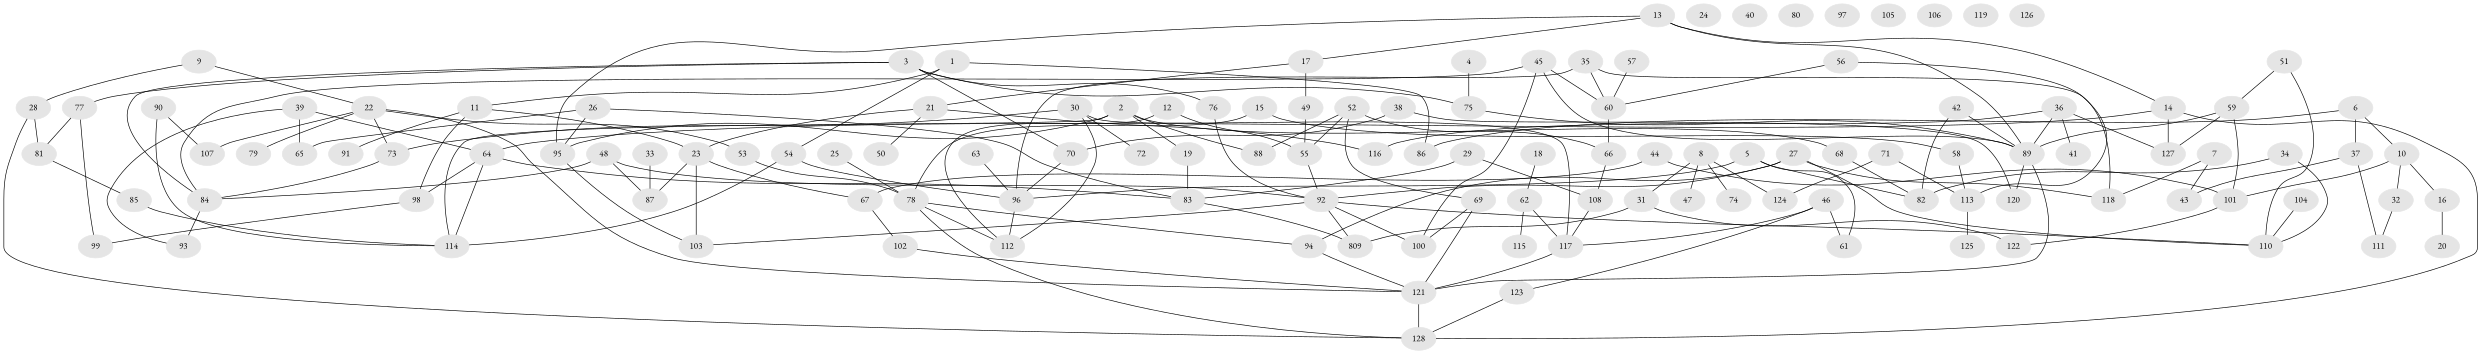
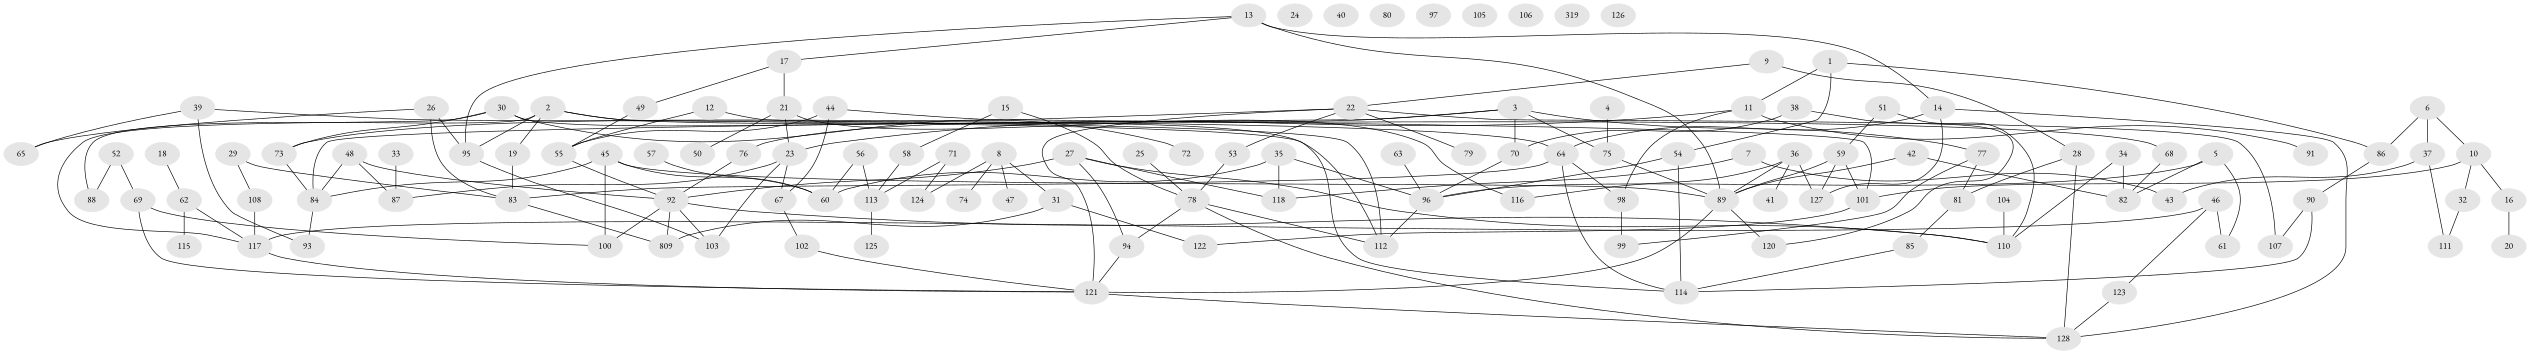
(1981, 15) -> (1572, 15)
(1322, 137) -> (695, 131)
(1609, 154) -> none
none -> (2355, 171)
